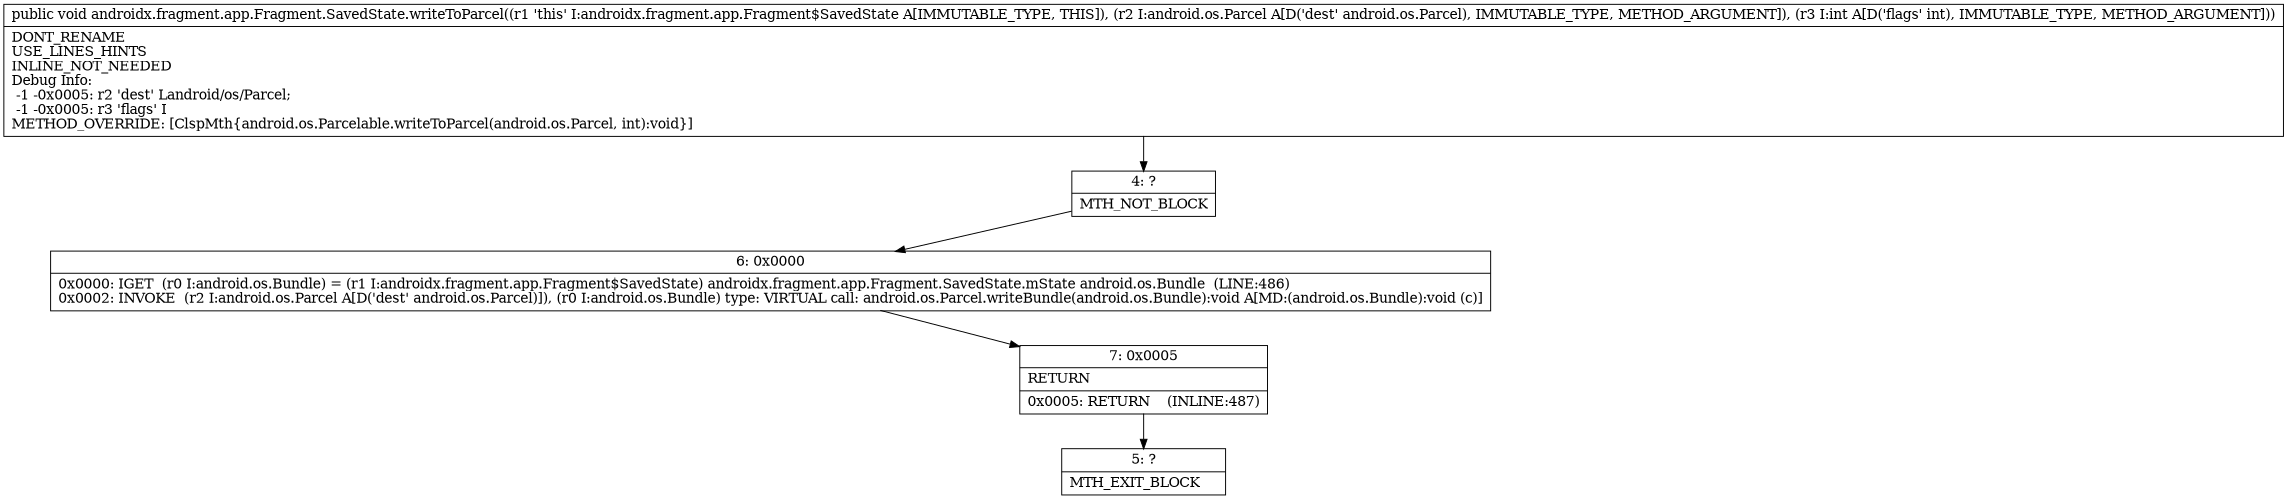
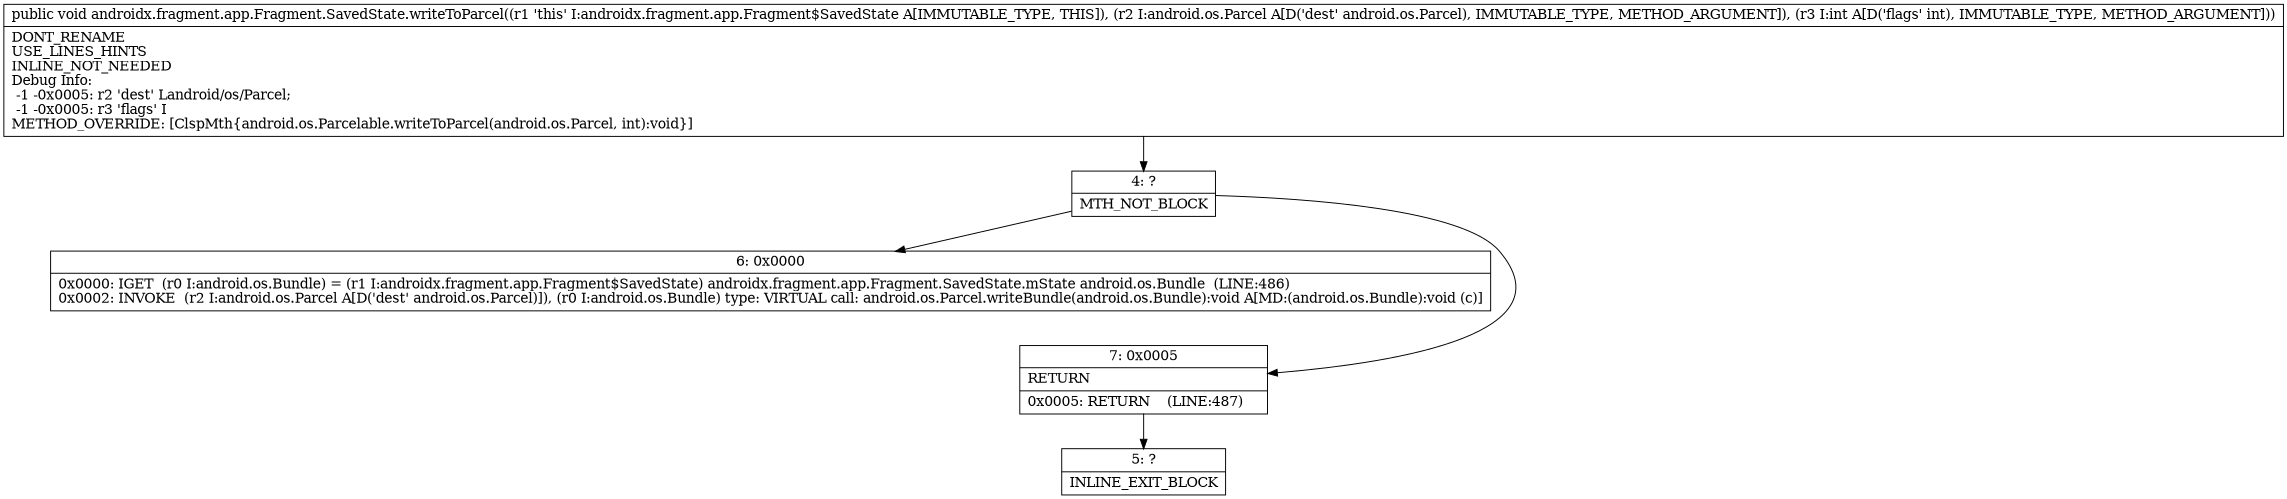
(945, 327) -> (1503, 257)
(1144, 402) -> (1135, 402)
(1135, 483) -> (1144, 483)
